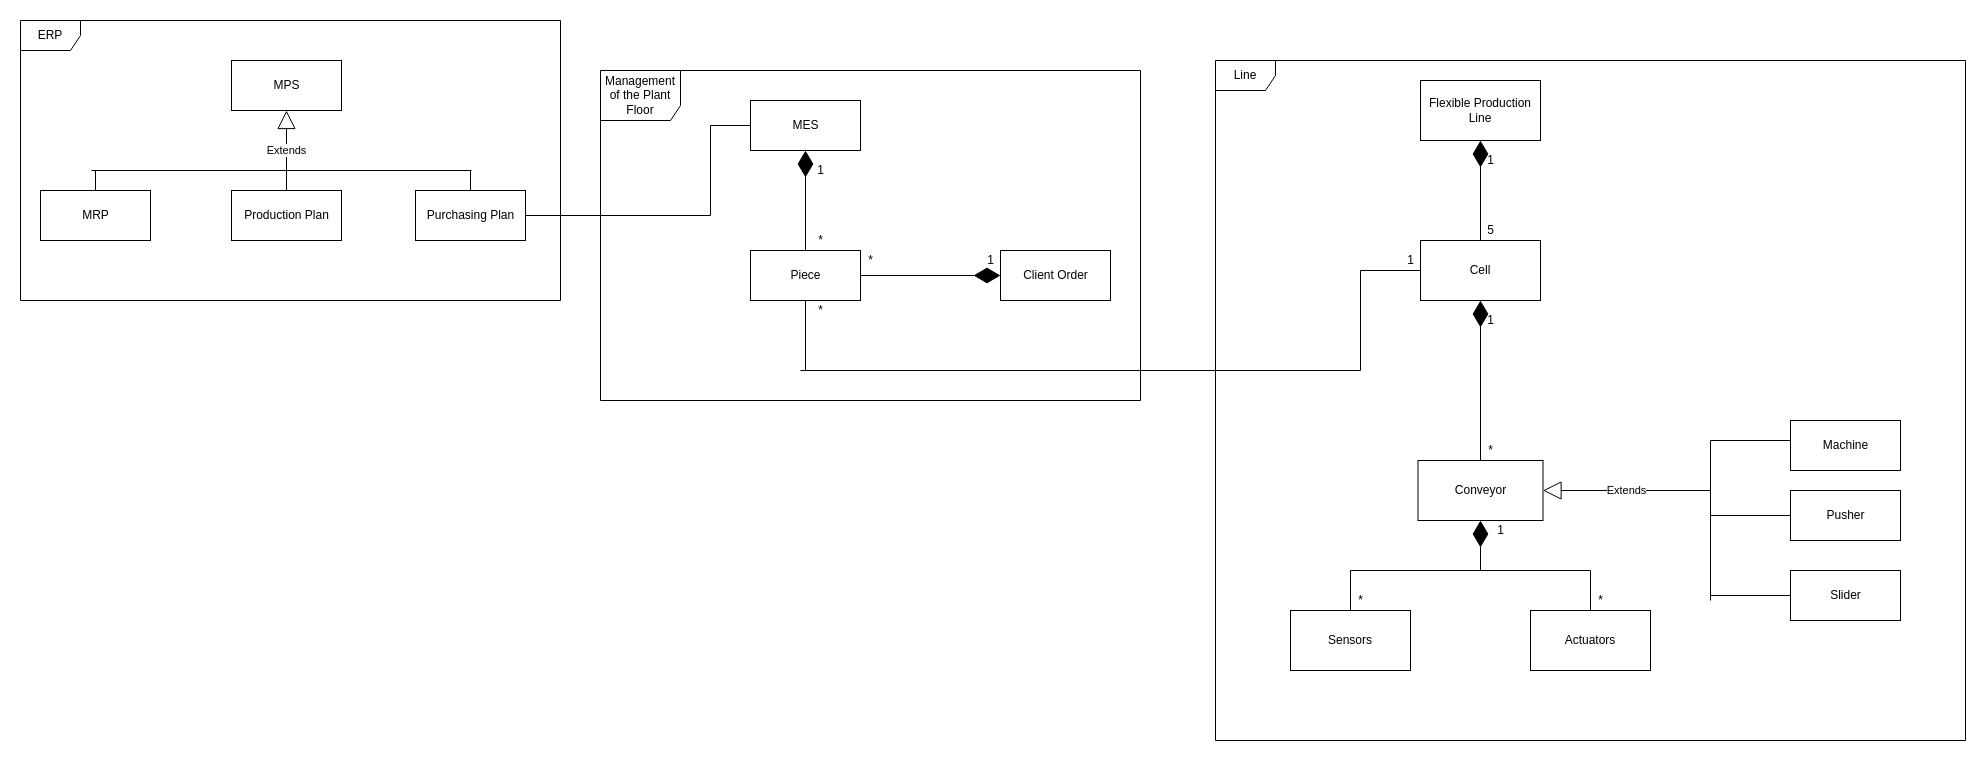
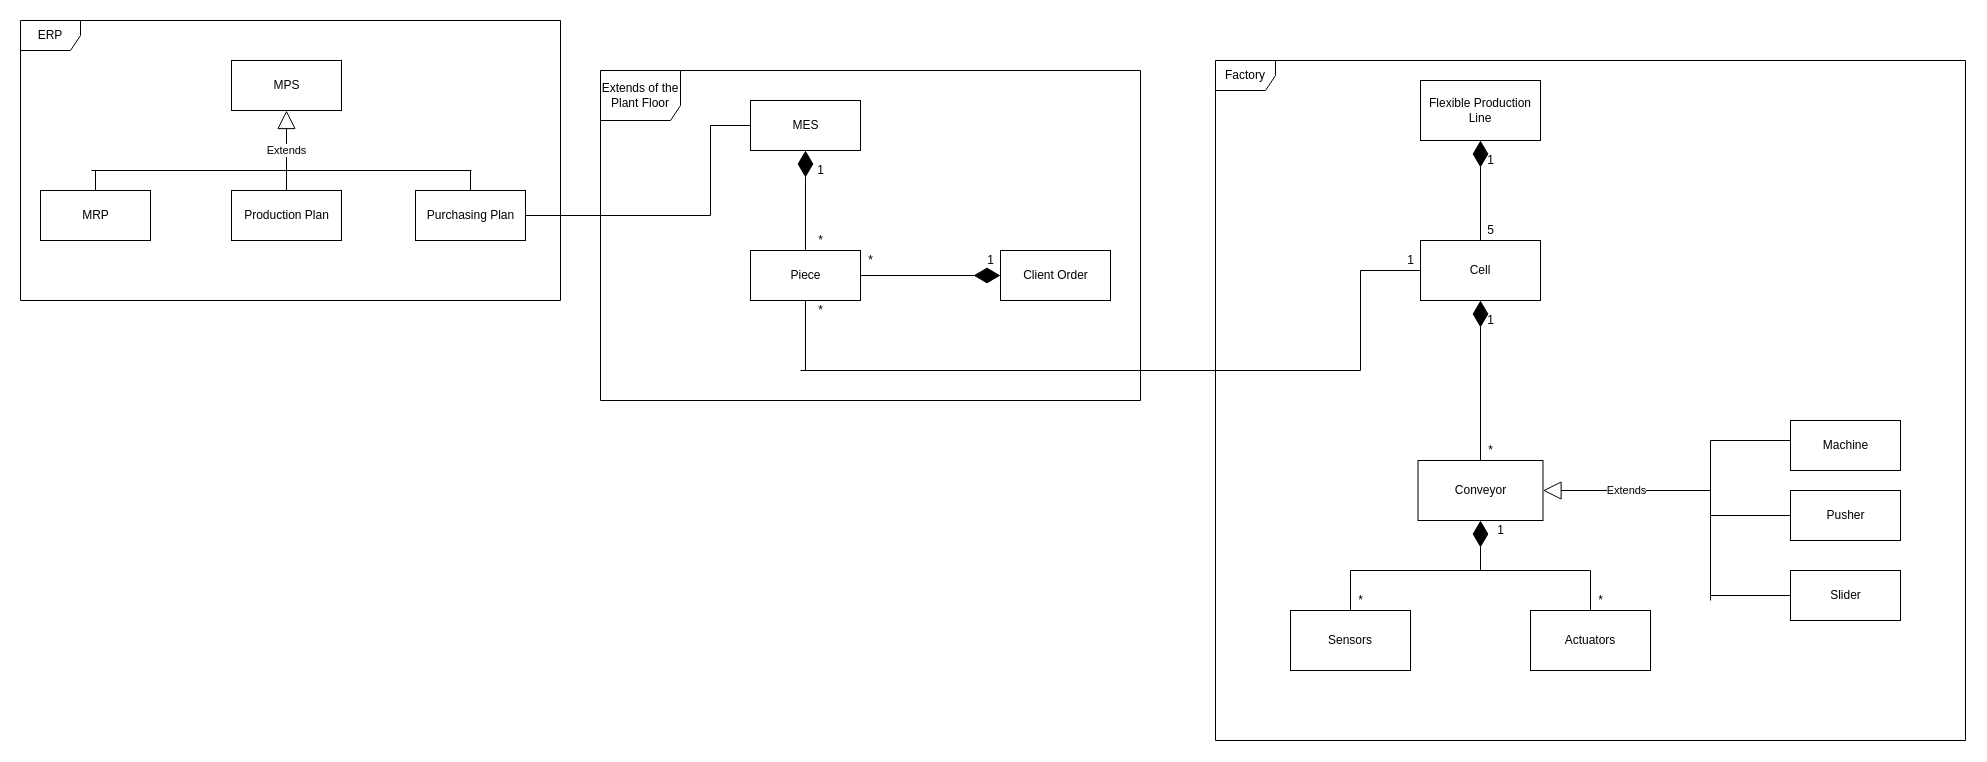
(1246, 76) -> (1246, 76)
(641, 96) -> (641, 96)
